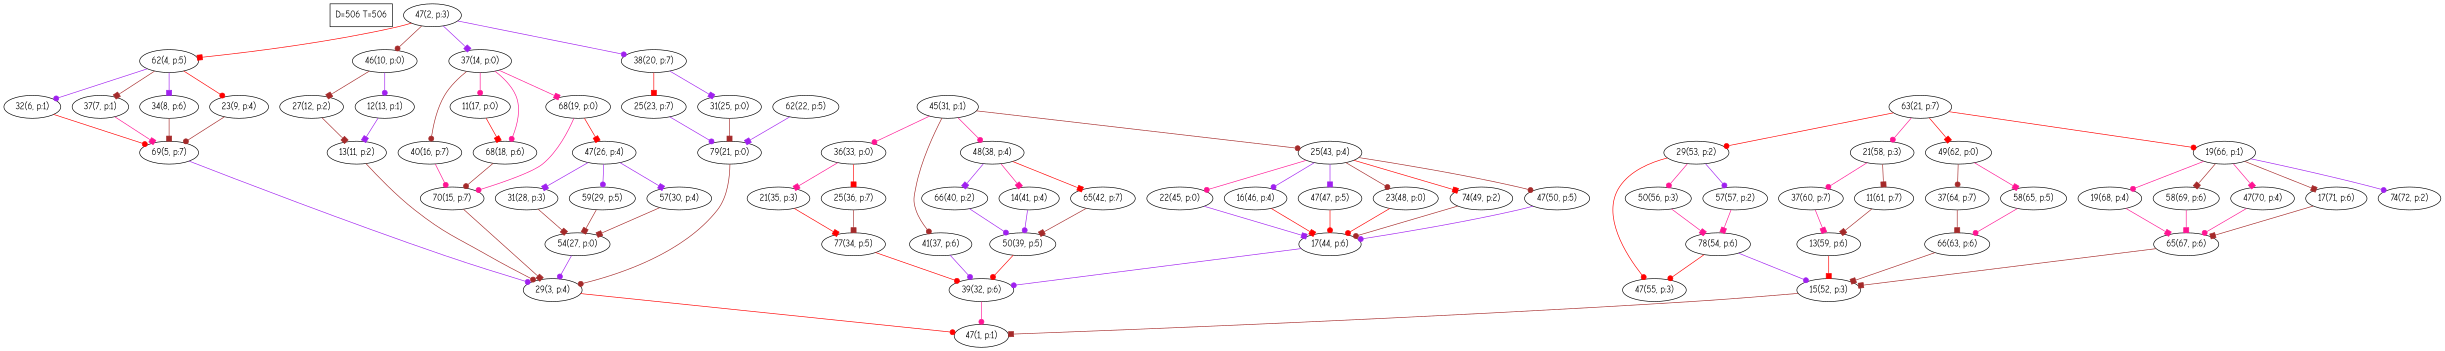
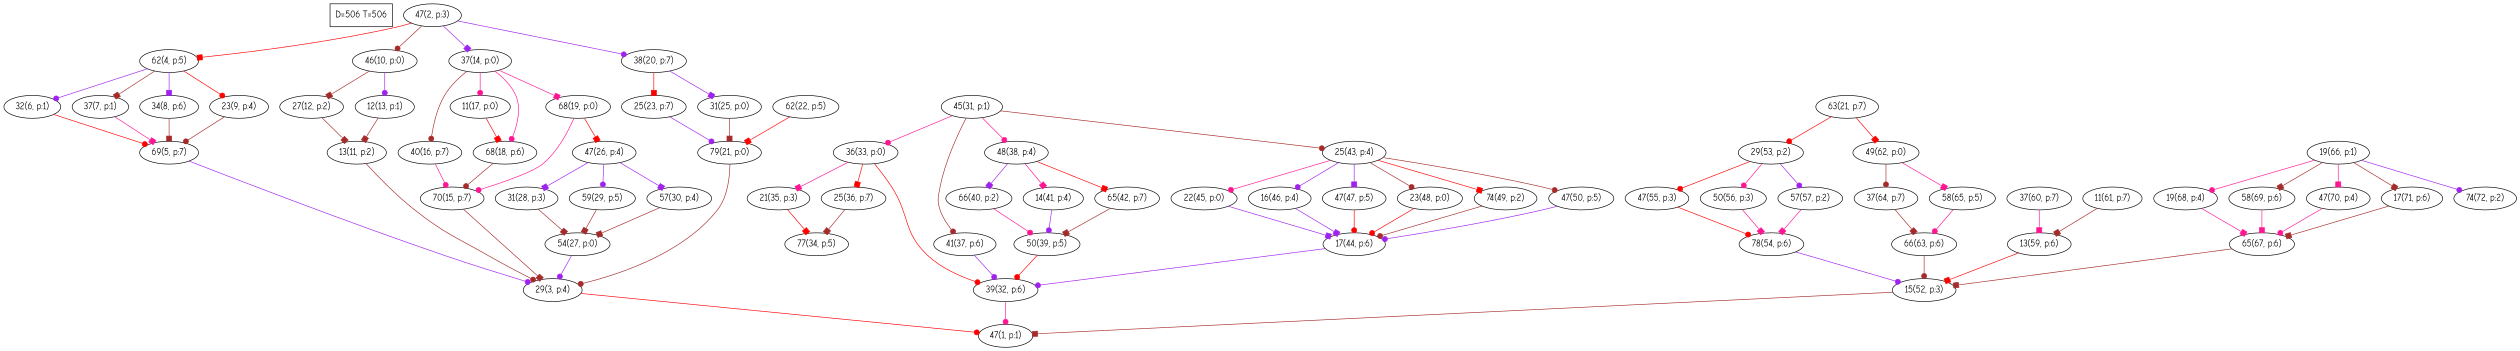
(373, 127) -> (373, 127)
(770, 128) -> (770, 128)
(2070, 129) -> none
(1882, 153) -> none
(987, 220) -> (1011, 220)
(1290, 220) -> (1314, 220)
(915, 266) -> (912, 235)
(1688, 266) -> (1712, 220)
(1896, 266) -> (1924, 265)
